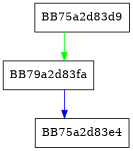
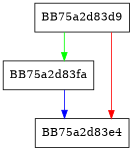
none -> (111, 71)
(48, 75) -> (48, 75)
